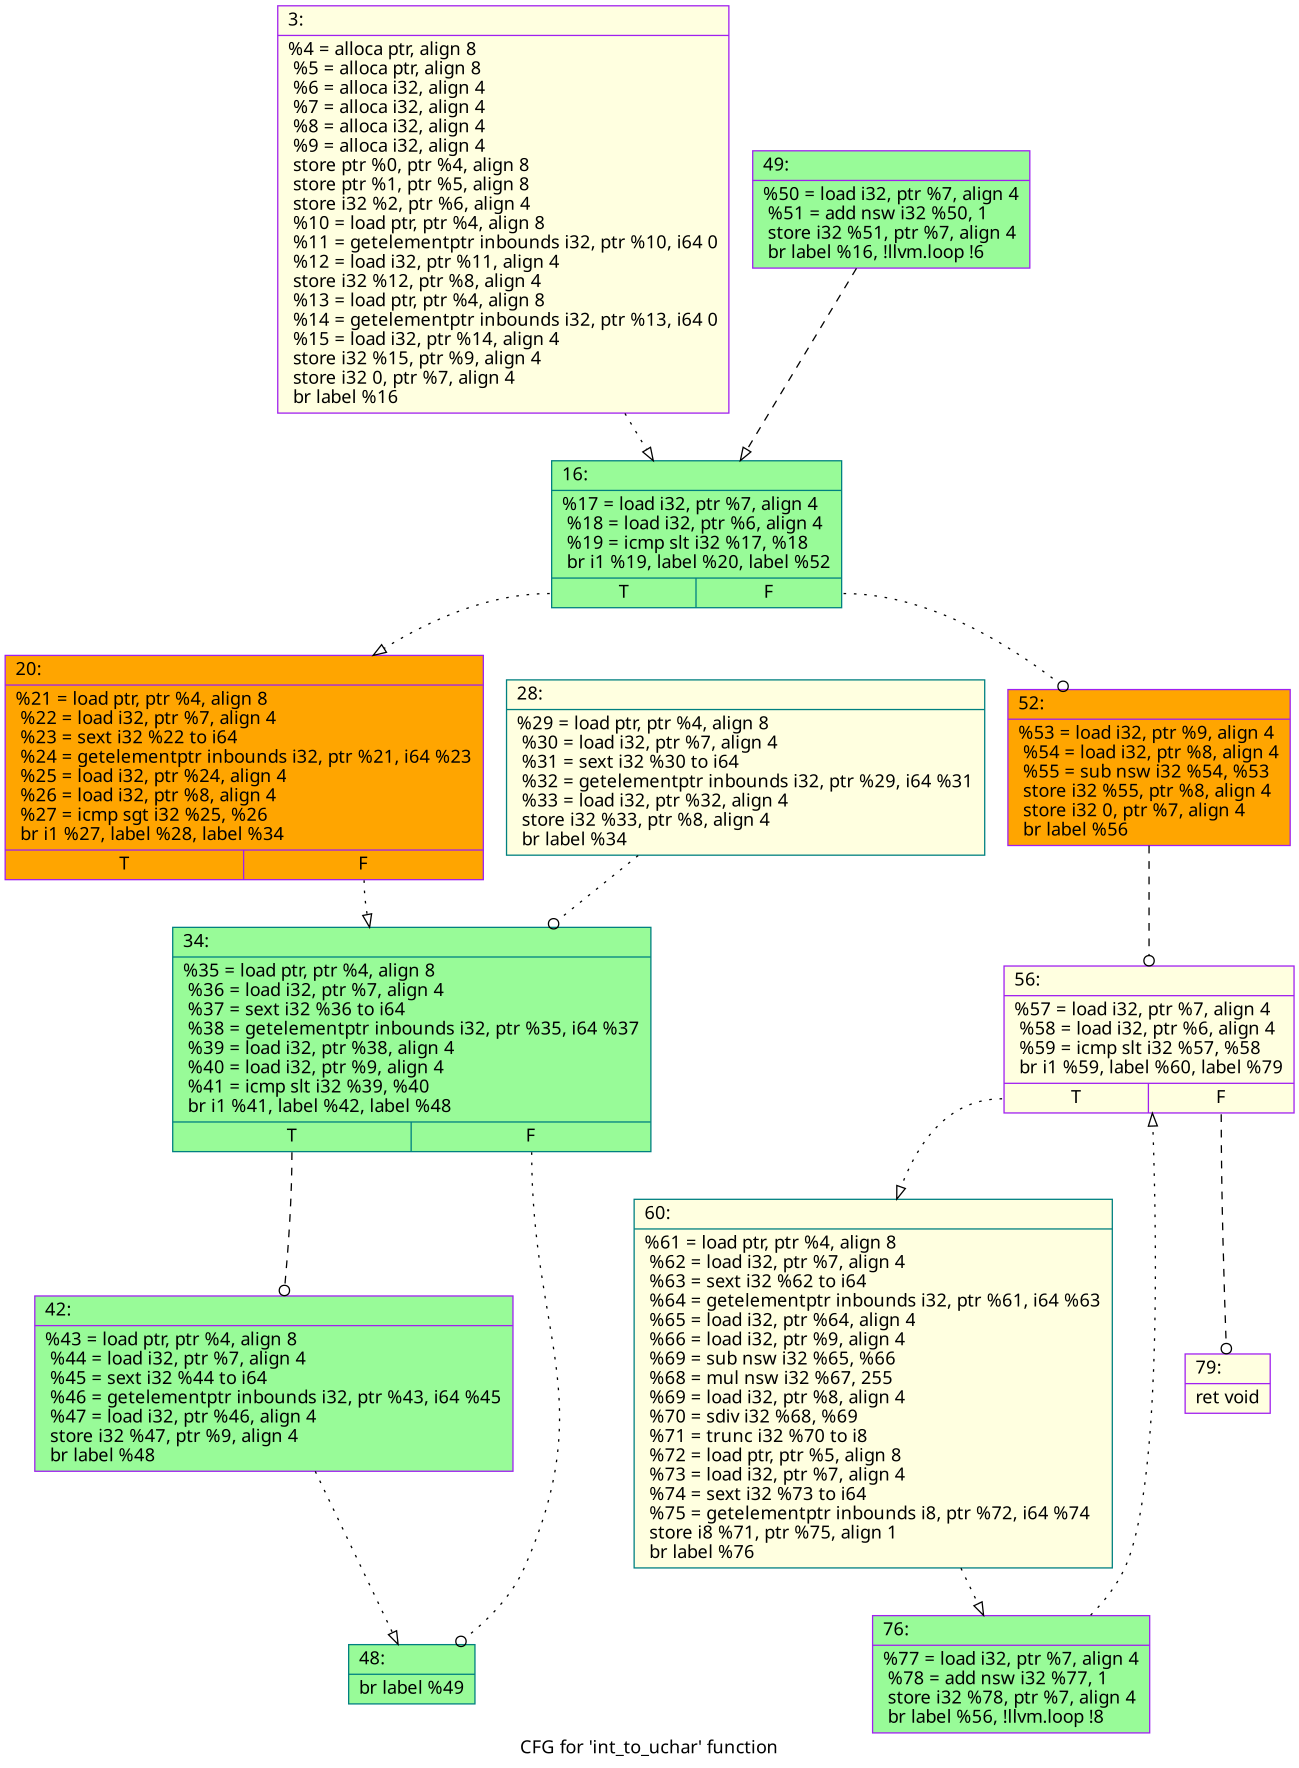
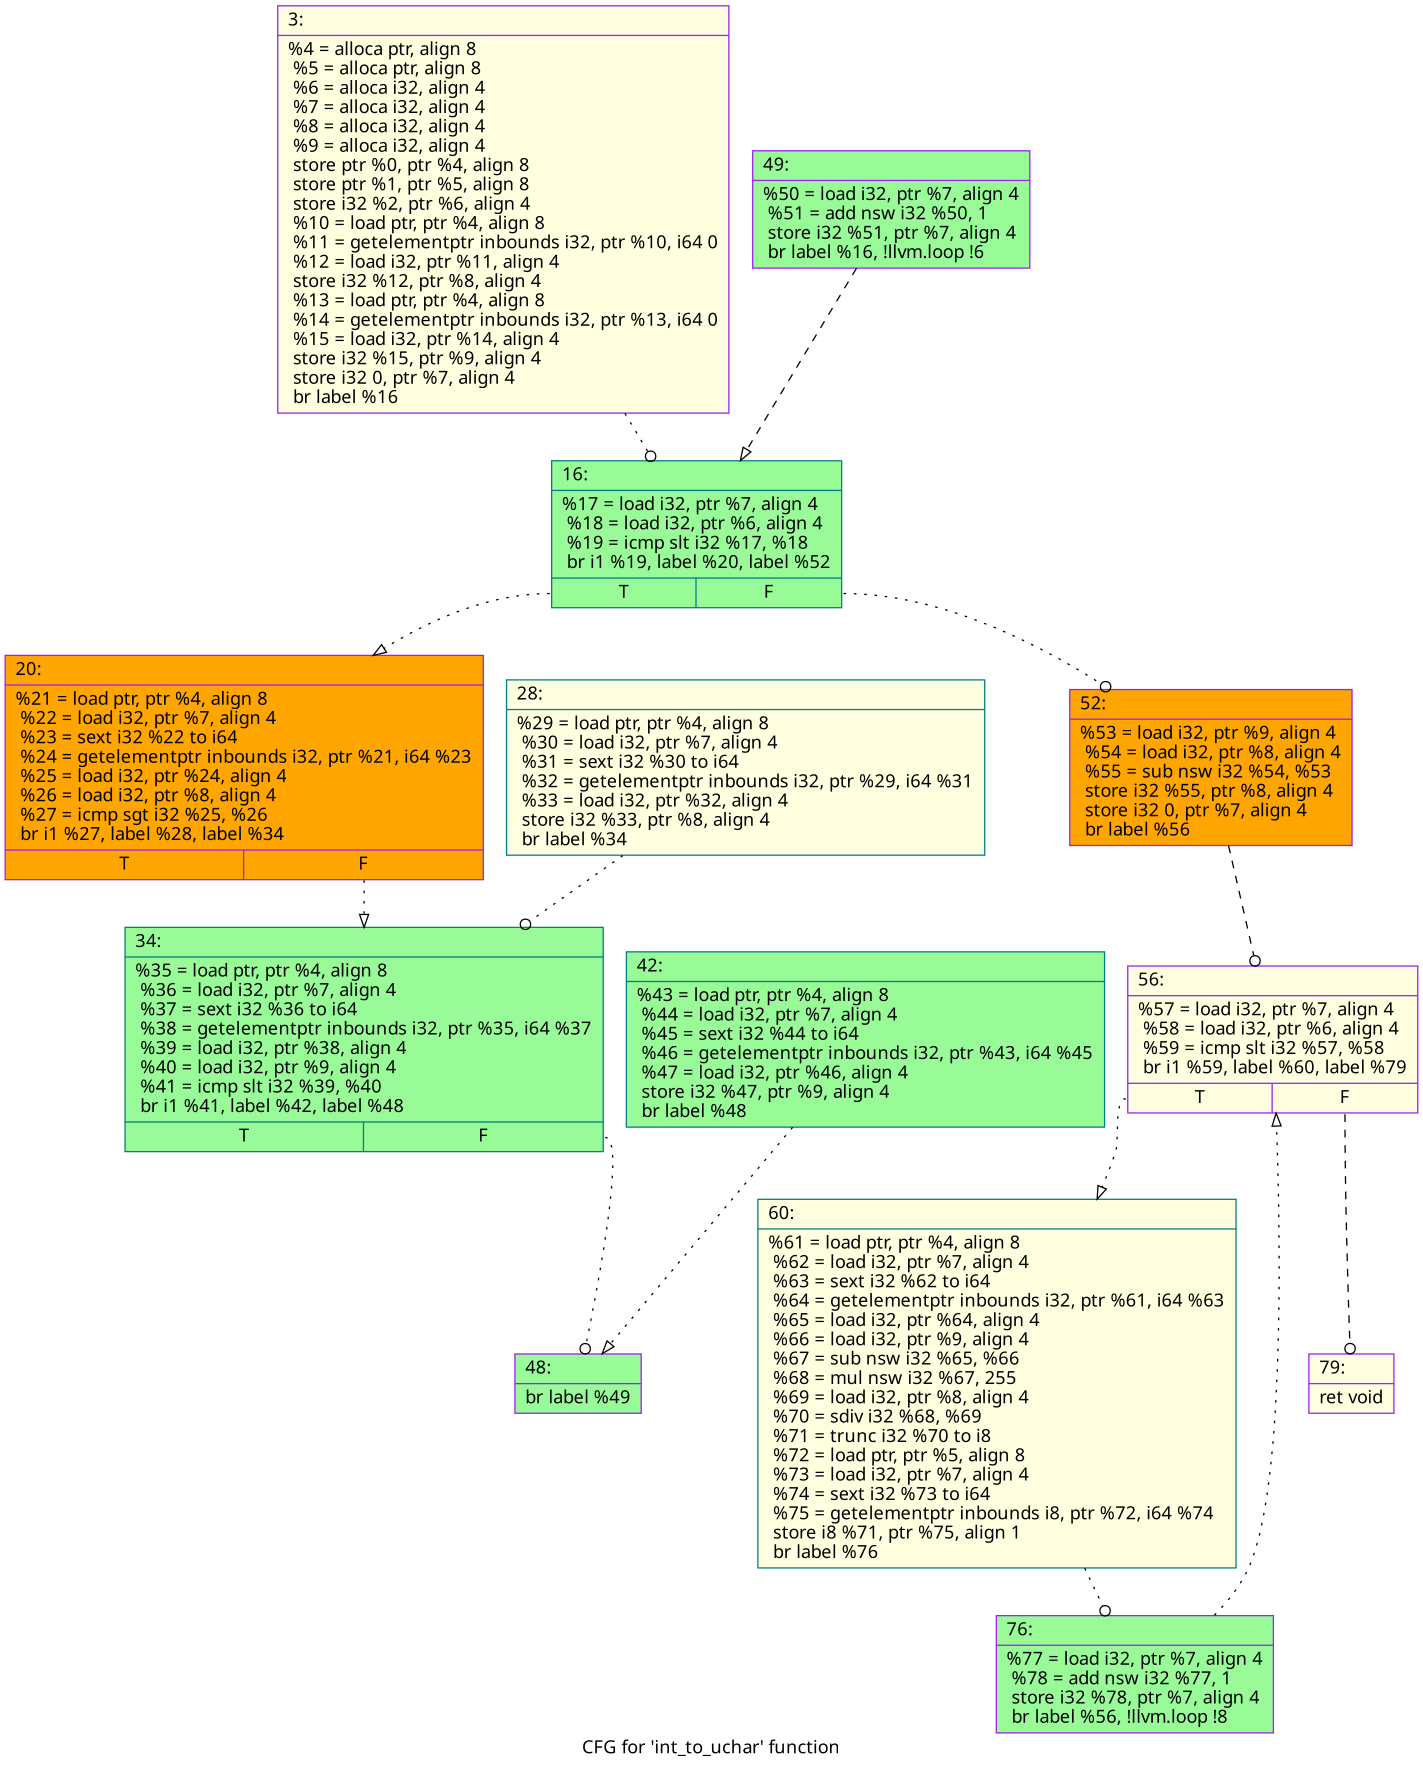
(636, 431) -> (636, 433)
(290, 1219) -> none
(771, 1359) -> (894, 1359)
(274, 1384) -> (865, 1039)
(969, 1586) -> (1094, 1587)
(412, 1674) -> (578, 1384)
